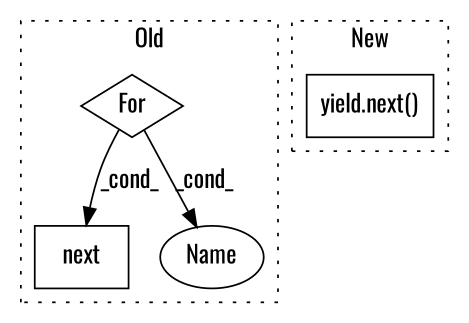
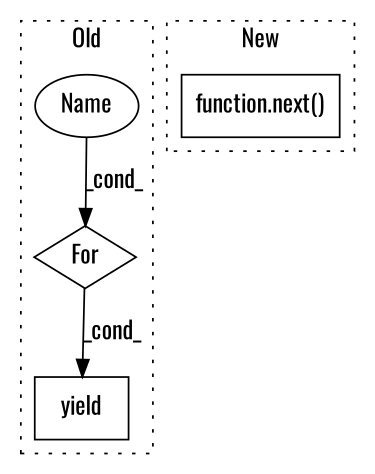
(370, 106) -> (261, 106)
(166, 171) -> (86, 173)
(82, 257) -> (82, 408)
